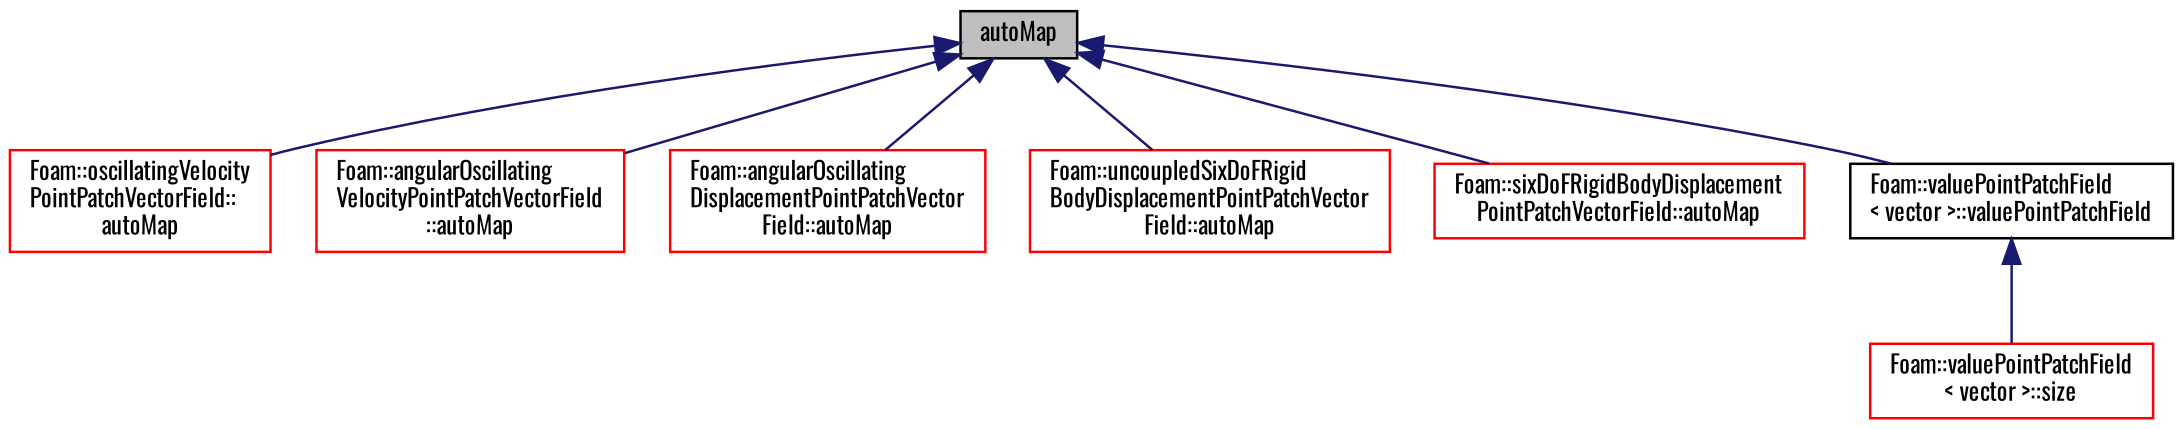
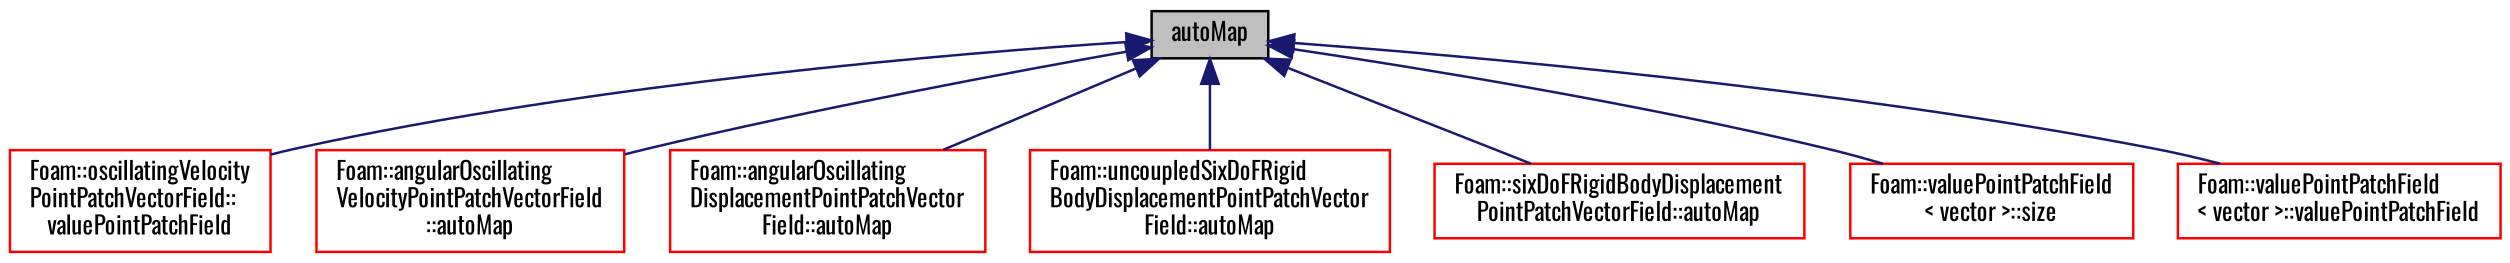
(140, 201) -> (140, 201)
(2012, 201) -> (2339, 201)
(2012, 303) -> (1590, 99)
